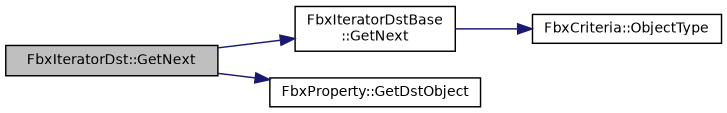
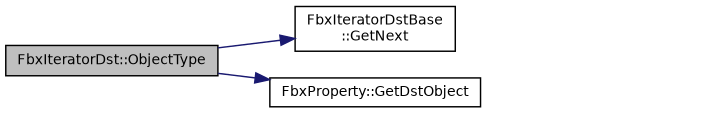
(627, 29) -> none
(112, 61) -> (112, 61)
